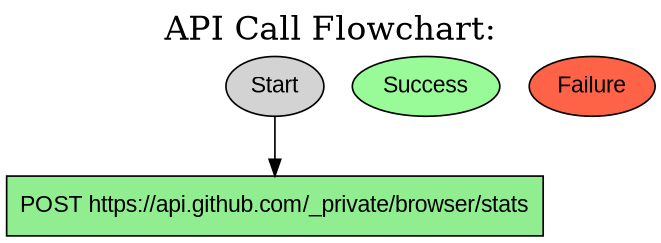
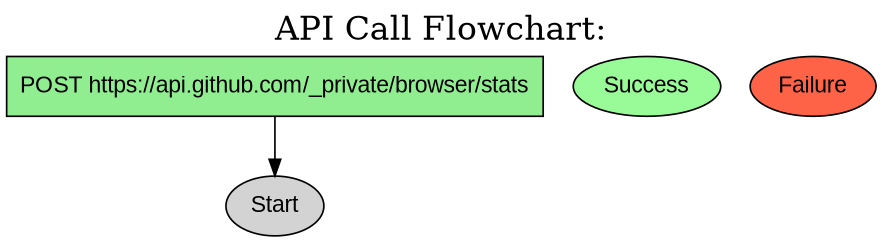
(275, 138) -> (275, 138)
